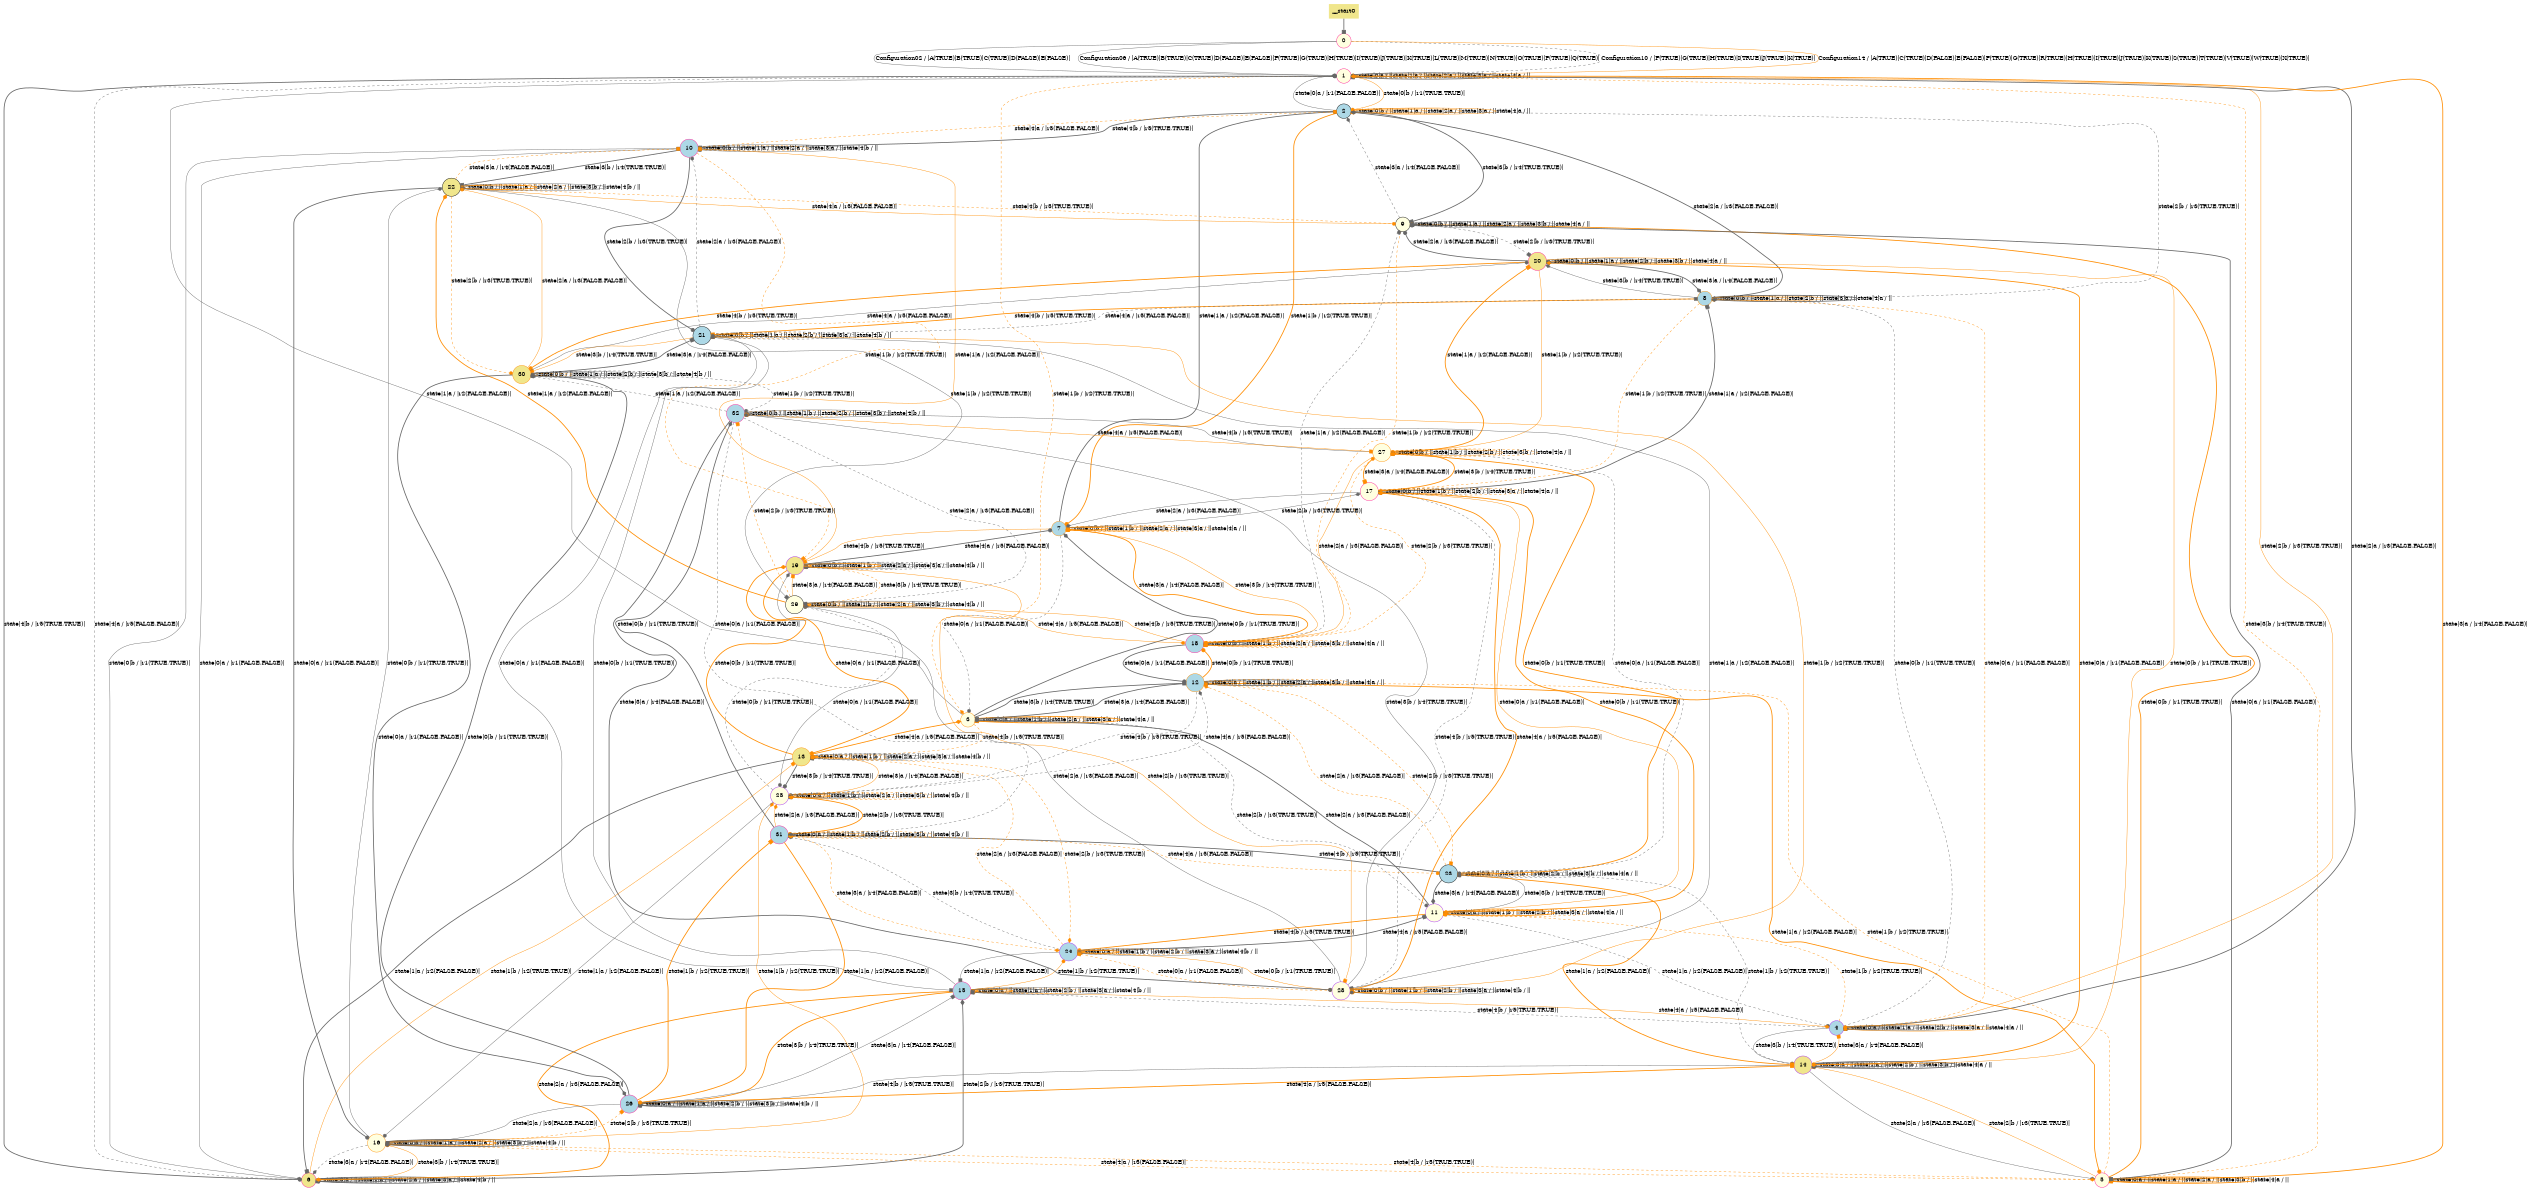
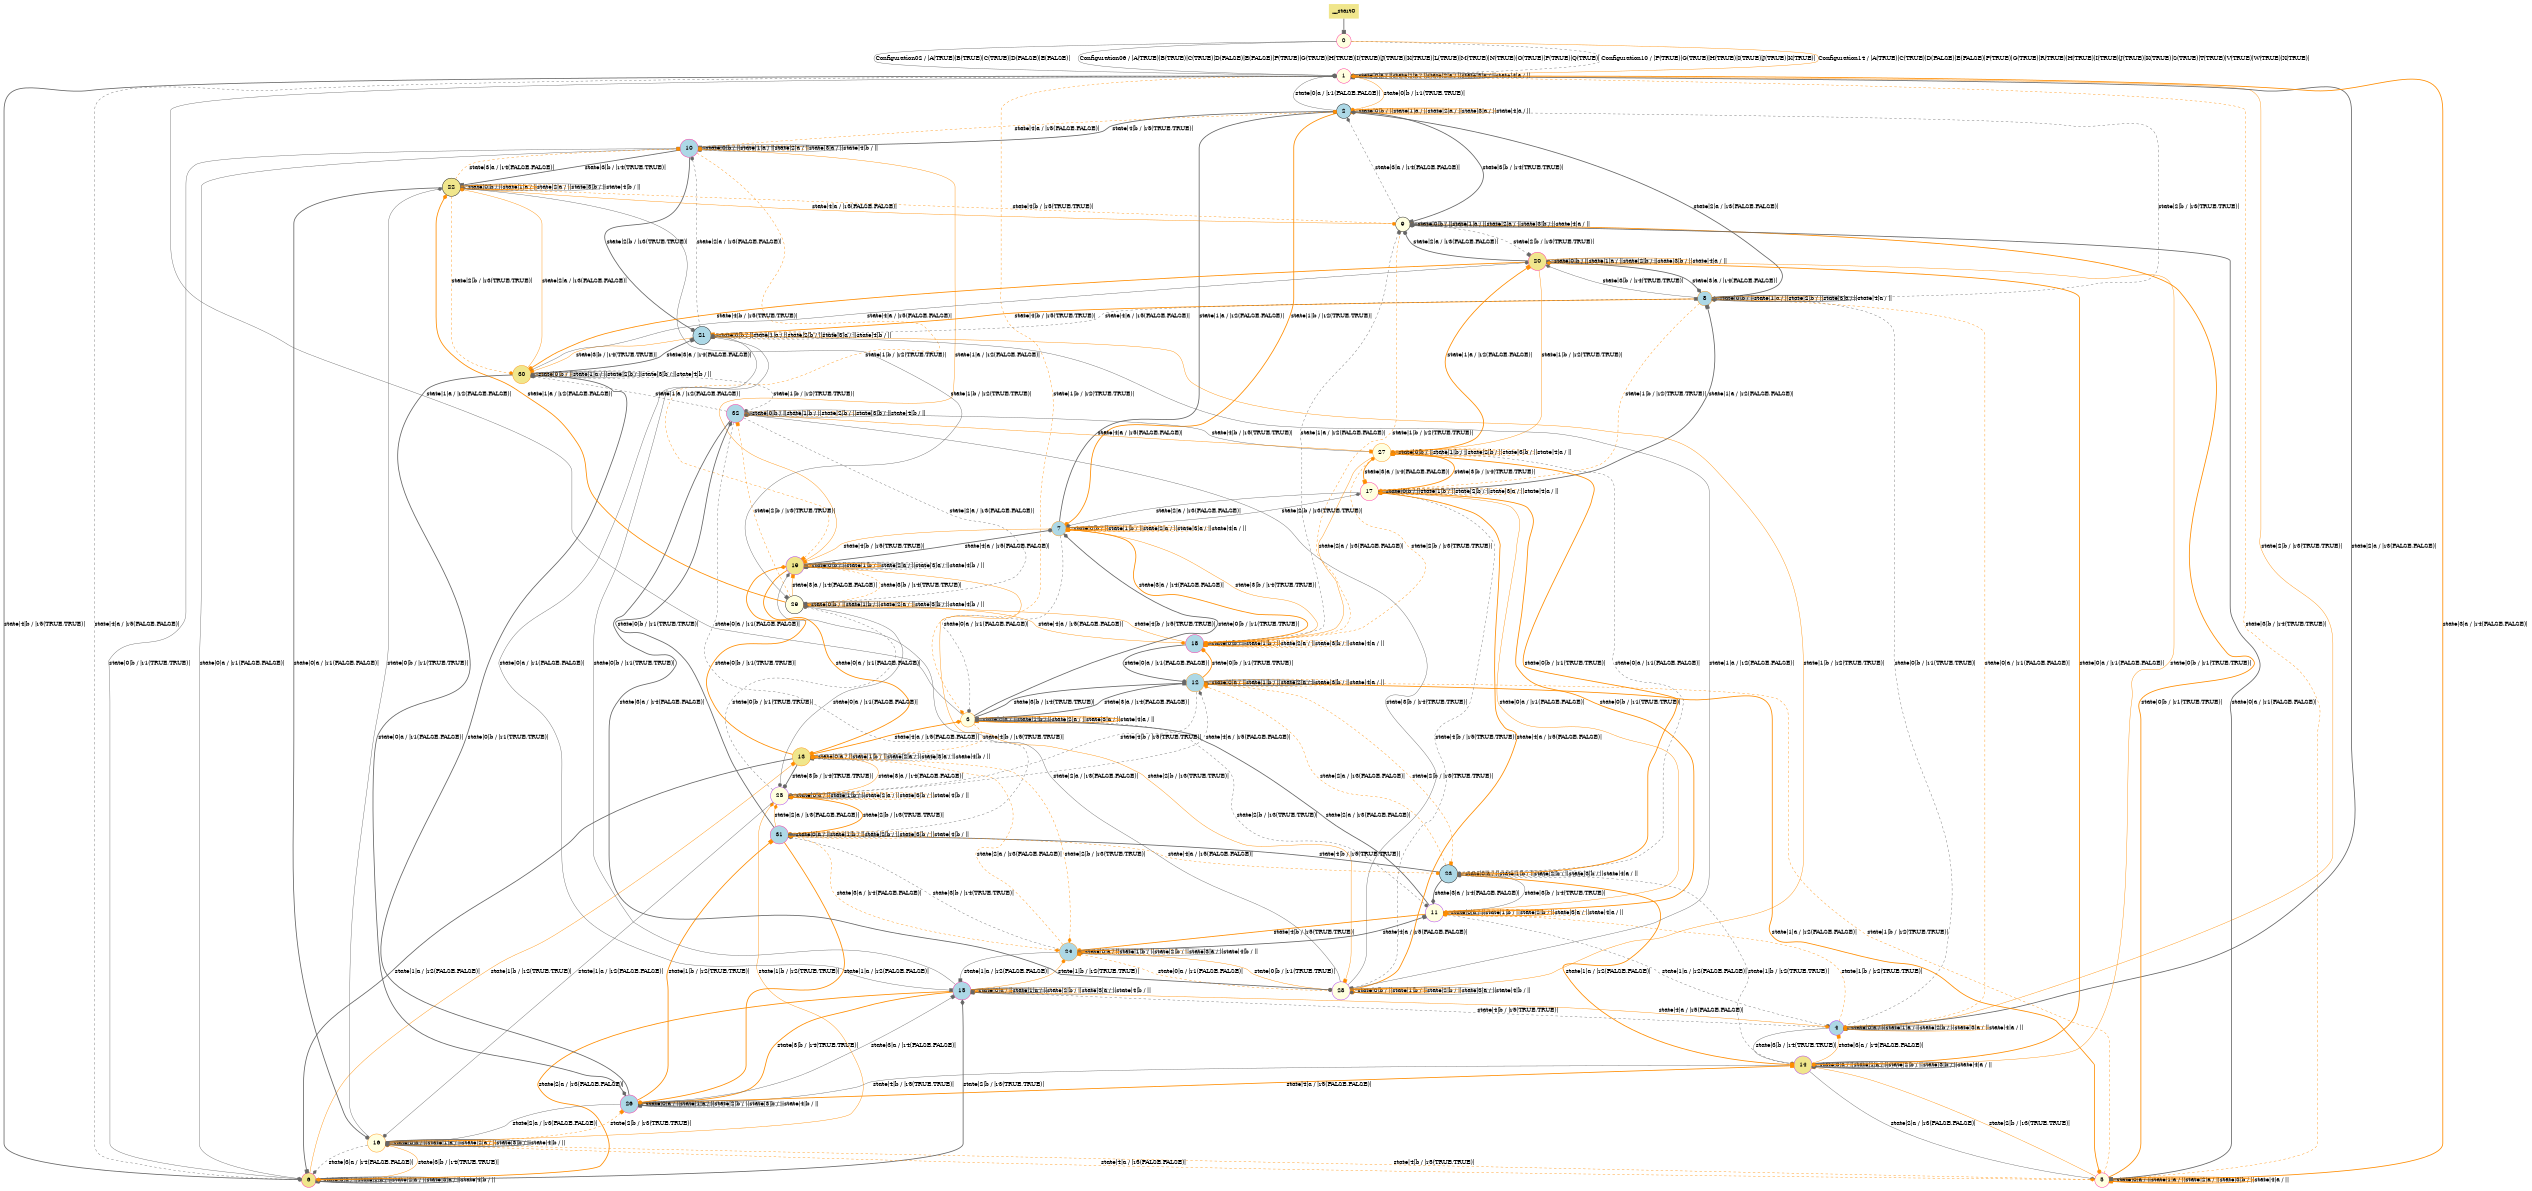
(1069, 952) -> (1069, 952)
